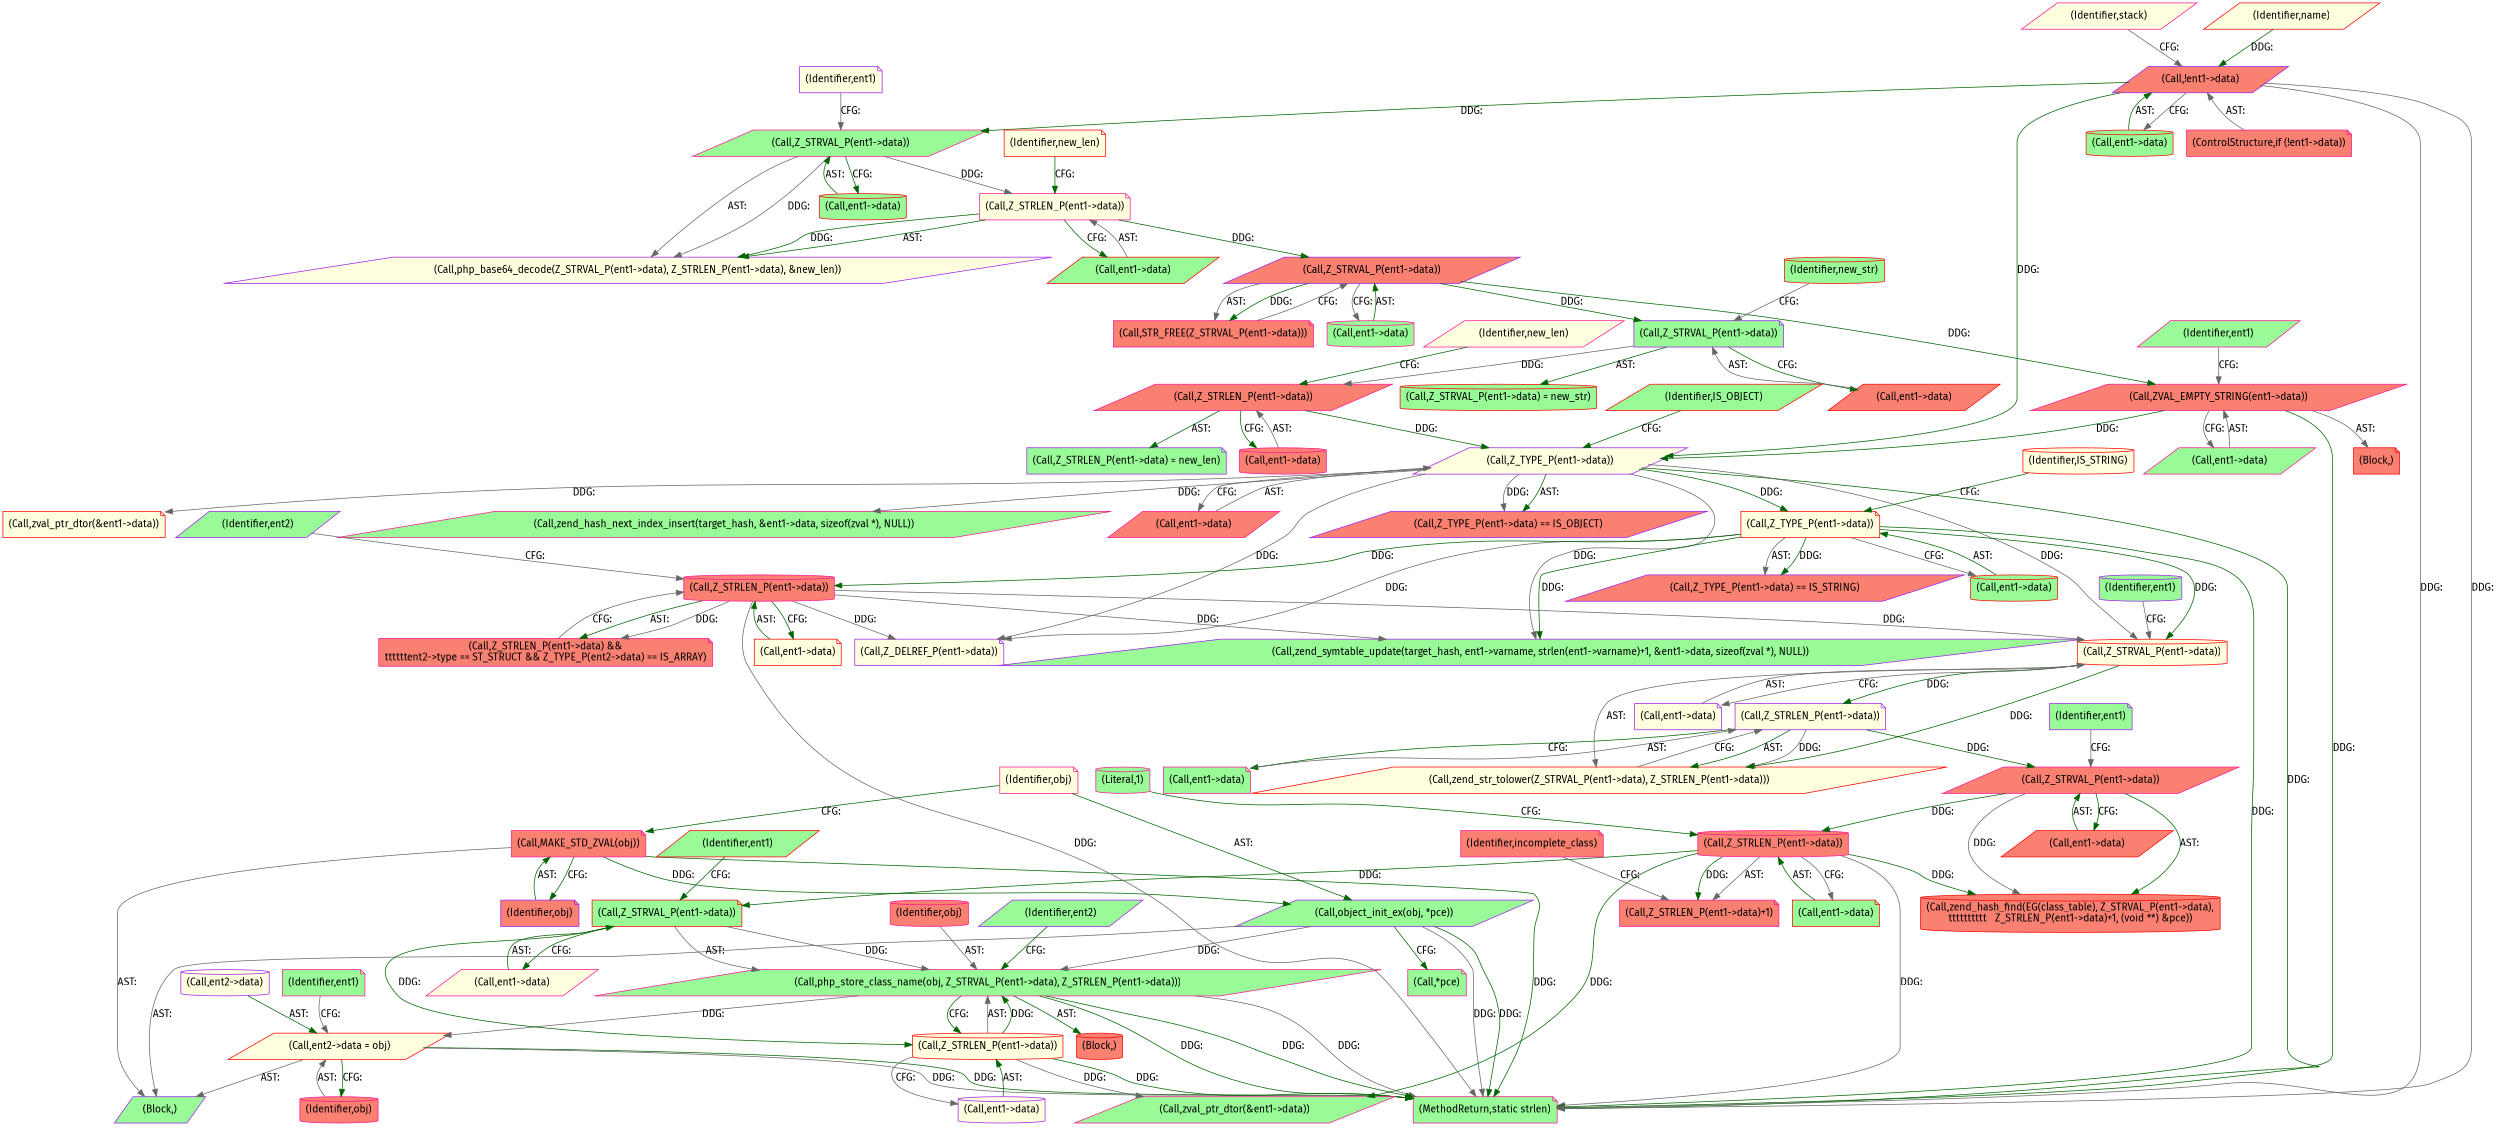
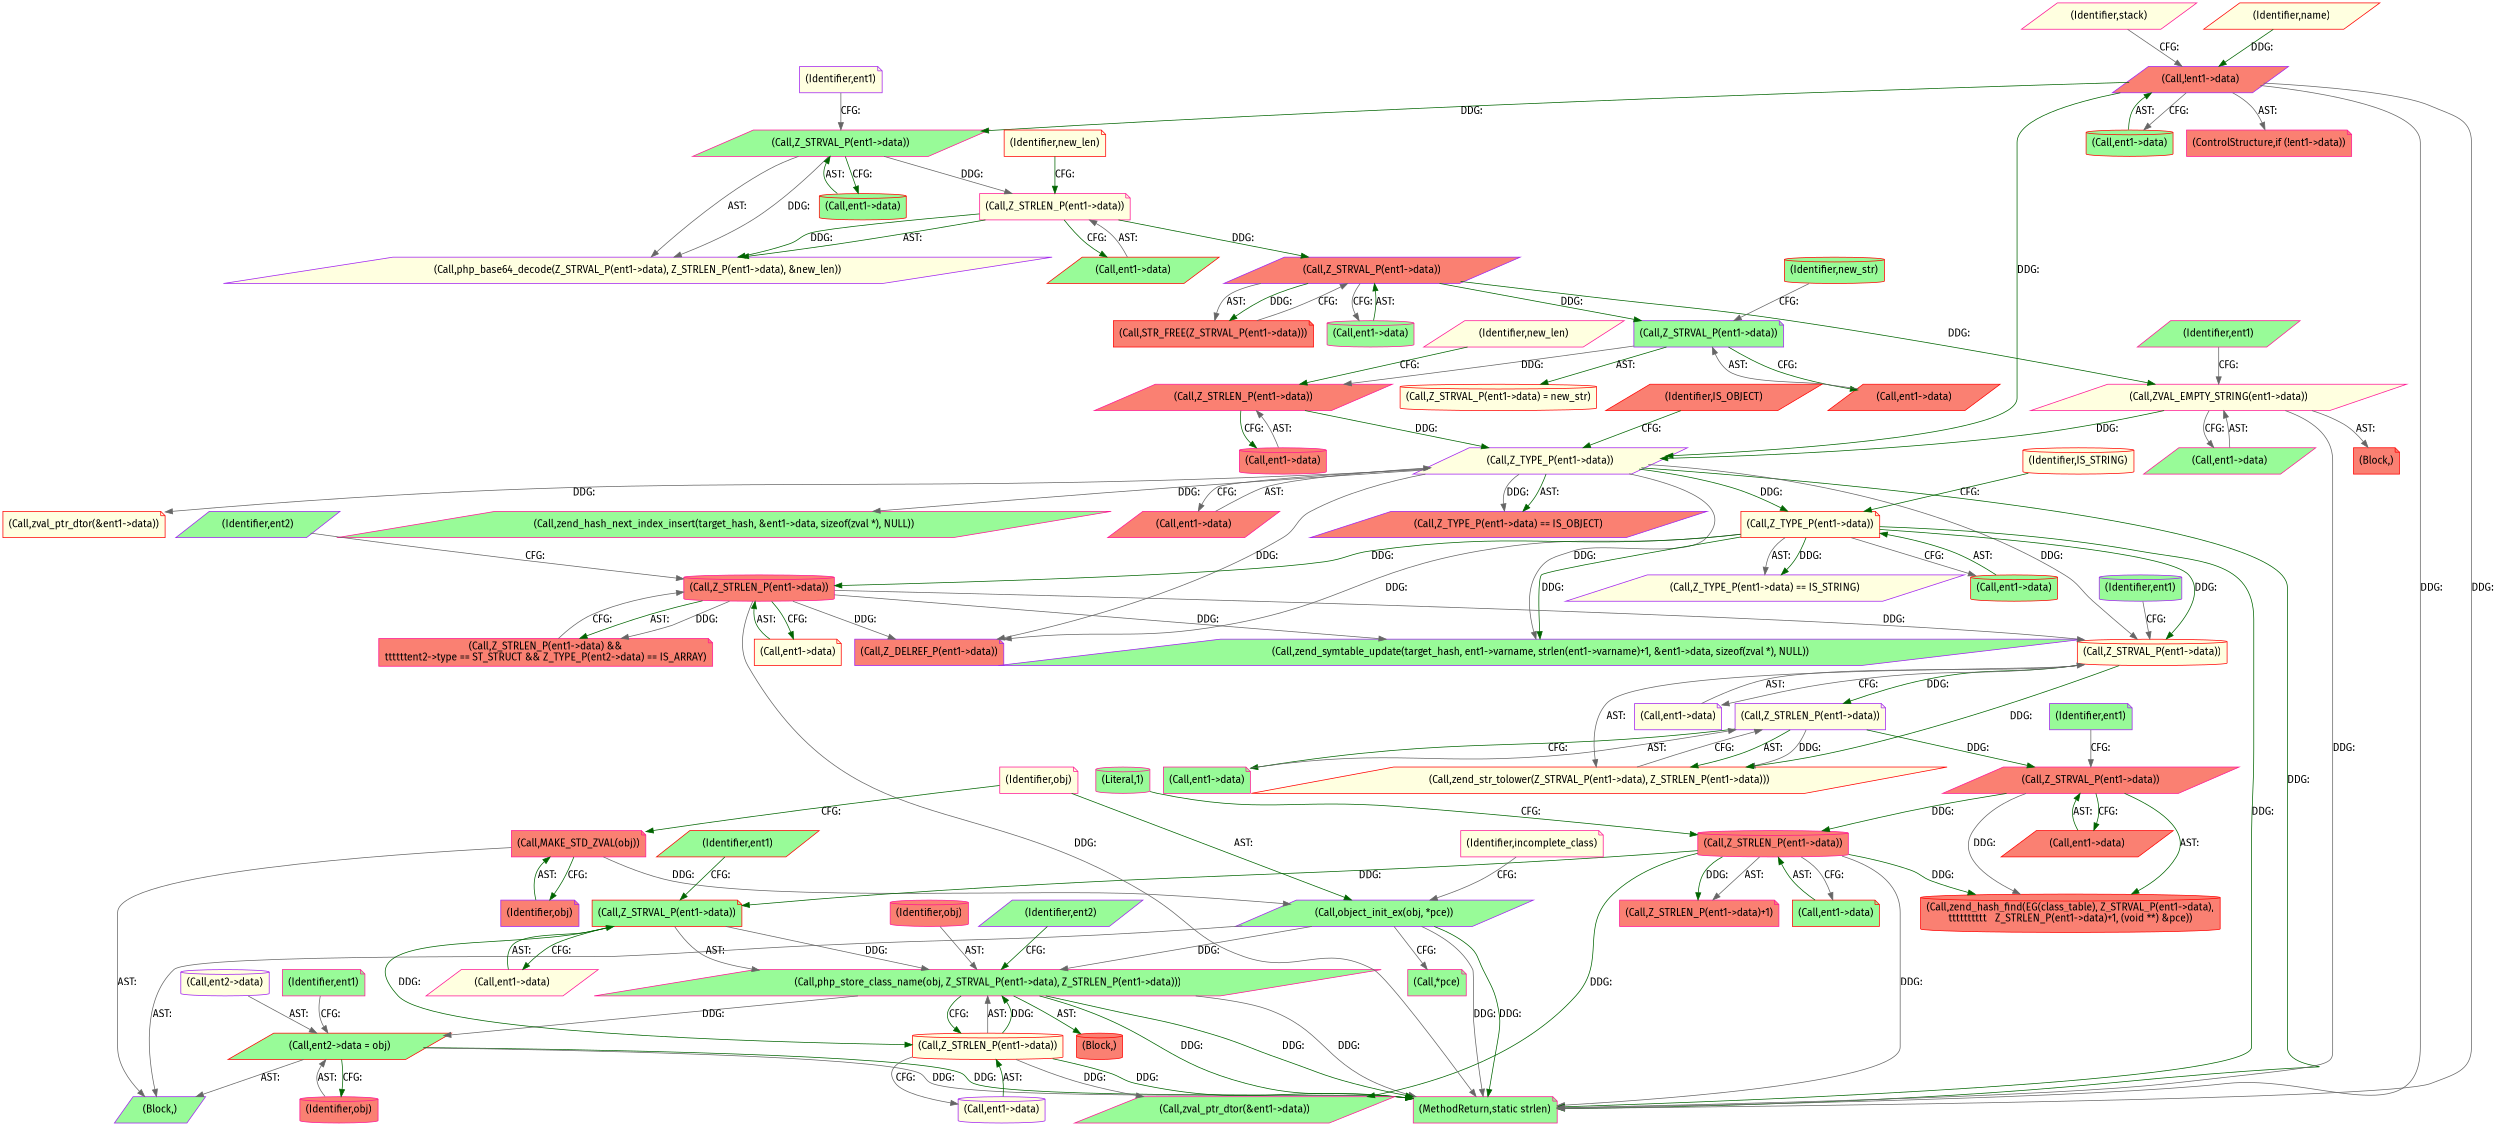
(2226, 117) -> (2250, 105)
(1213, 334) -> (1213, 334)
(1498, 397) -> (1498, 397)
(1714, 397) -> (1714, 397)
(2219, 397) -> (2219, 397)
(1127, 461) -> none
(1765, 588) -> (1765, 588)
(929, 652) -> (929, 652)
(1532, 844) -> (1532, 844)
(1138, 874) -> none
(1612, 877) -> (1479, 881)
(975, 893) -> (975, 893)
(1408, 945) -> (1408, 945)
(279, 1013) -> (279, 1013)
(2333, 1036) -> (2333, 1036)
(340, 1046) -> (340, 1046)
